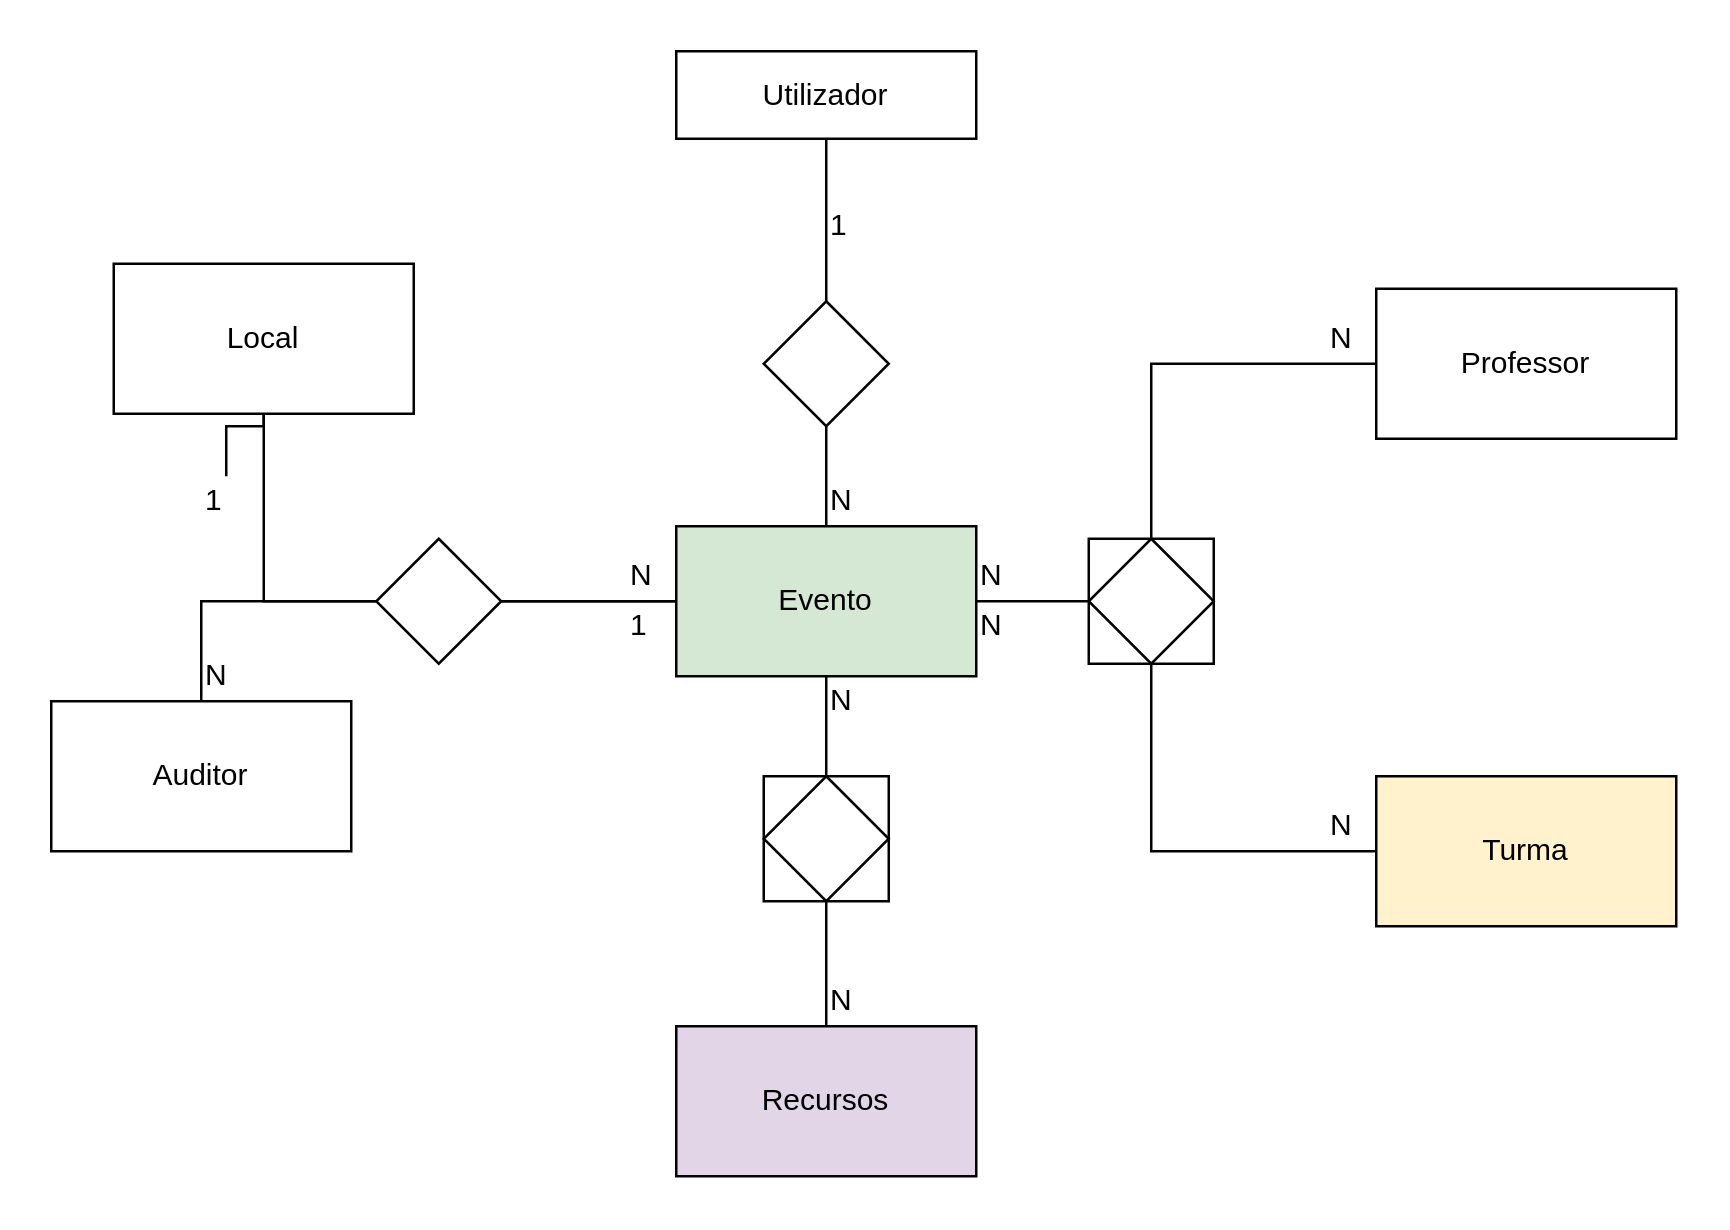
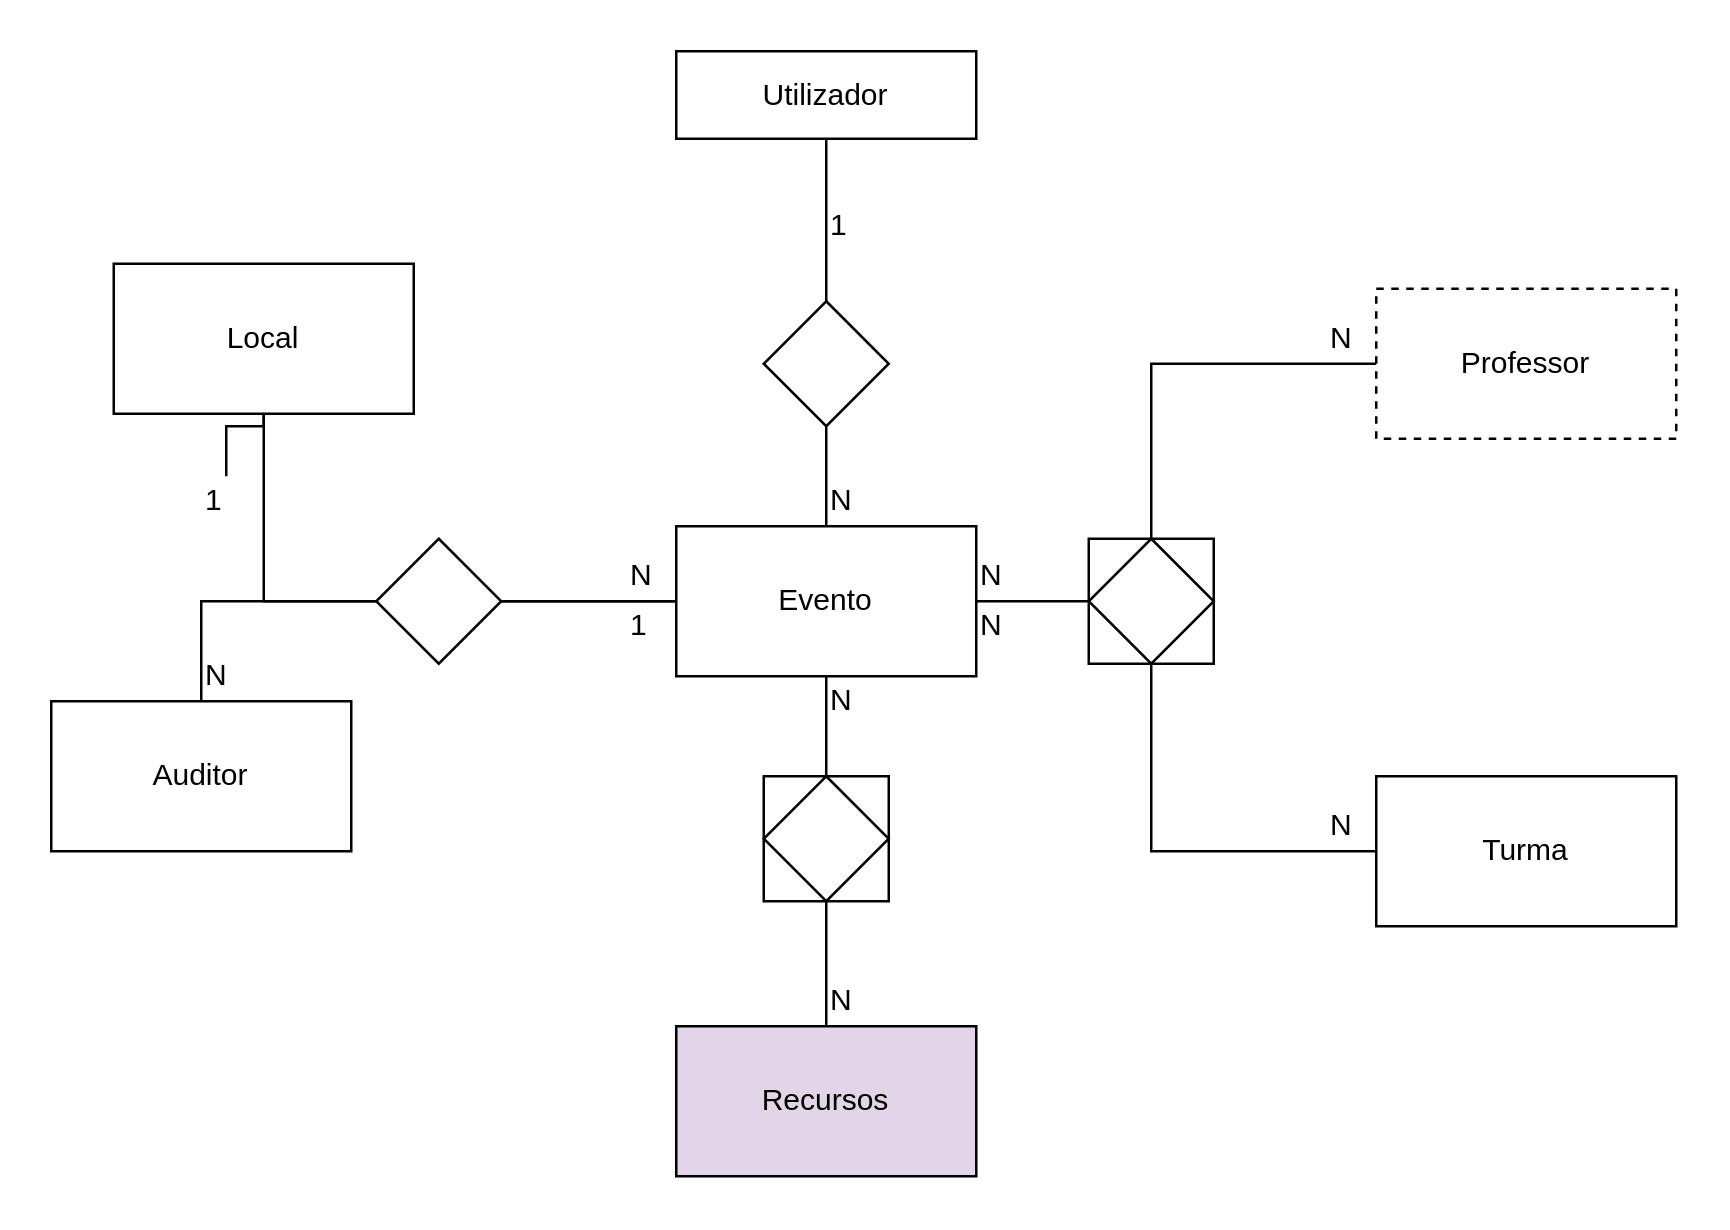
(1526, 364) -> (1526, 364)
(826, 601) -> (826, 601)
(1526, 851) -> (1526, 851)
